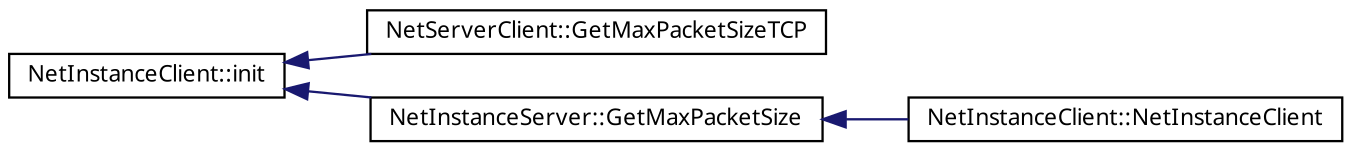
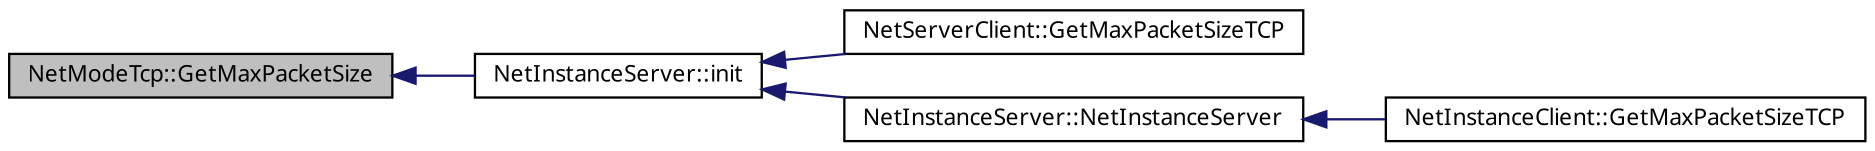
(147, 76) -> (618, 76)
none -> (201, 76)
(597, 119) -> (1074, 119)
(1125, 119) -> (1626, 119)
